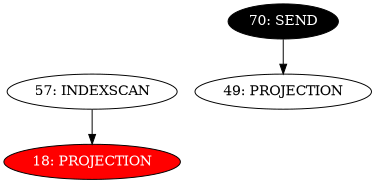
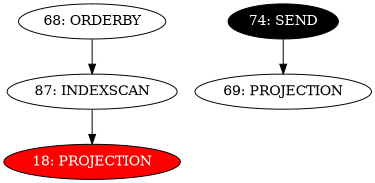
none -> (92, 21)
(283, 21) -> (283, 21)
(92, 92) -> (92, 92)
(283, 92) -> (283, 92)
